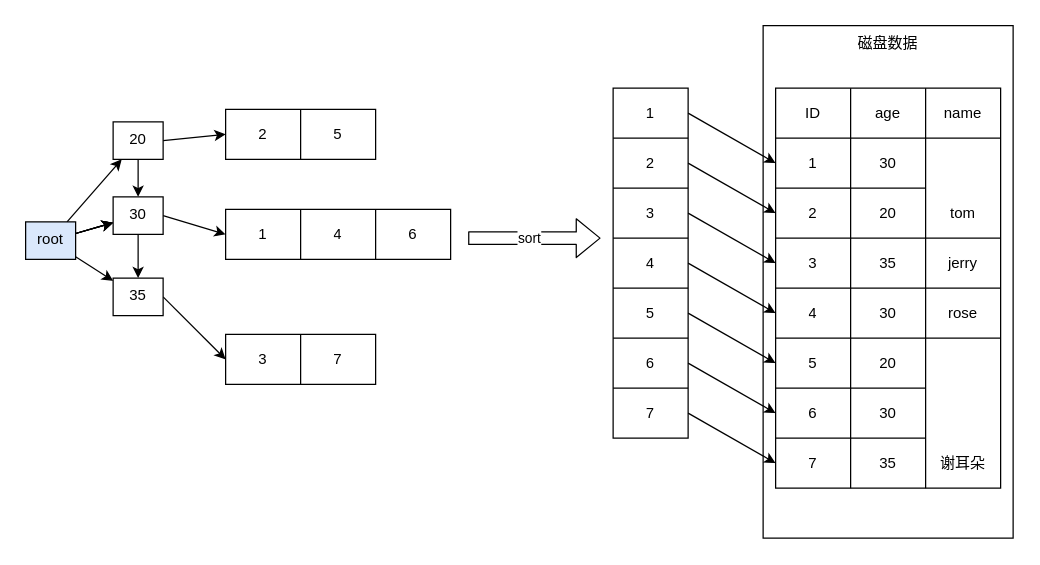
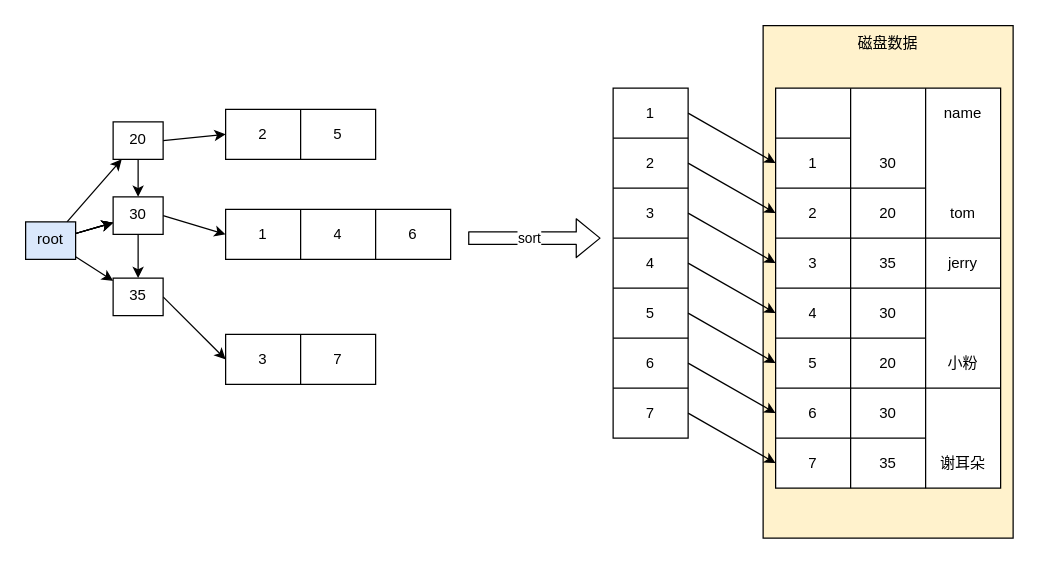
(888, 43) -> (888, 43)
(813, 113) -> none
(888, 113) -> none
(963, 313) -> none
none -> (963, 363)
